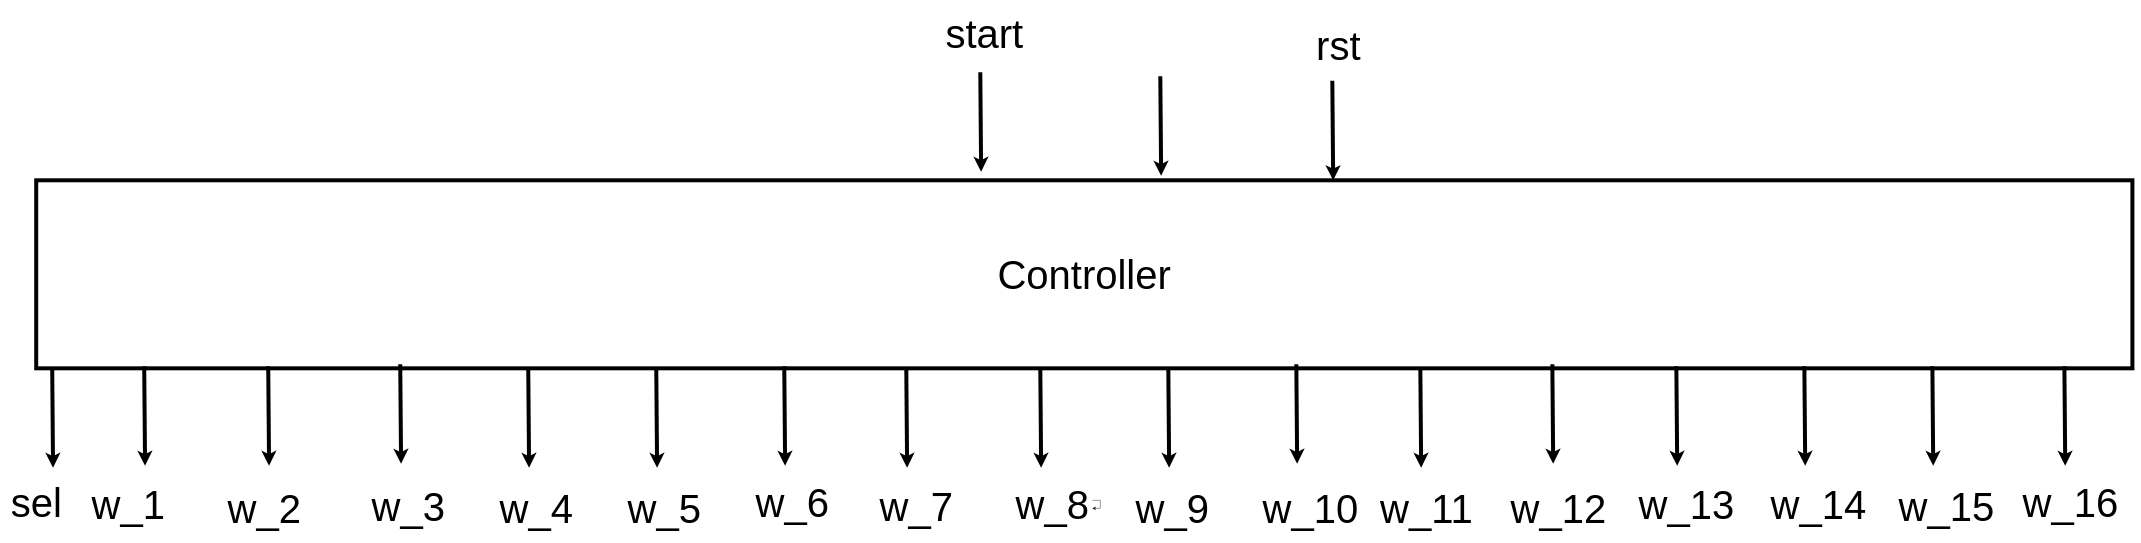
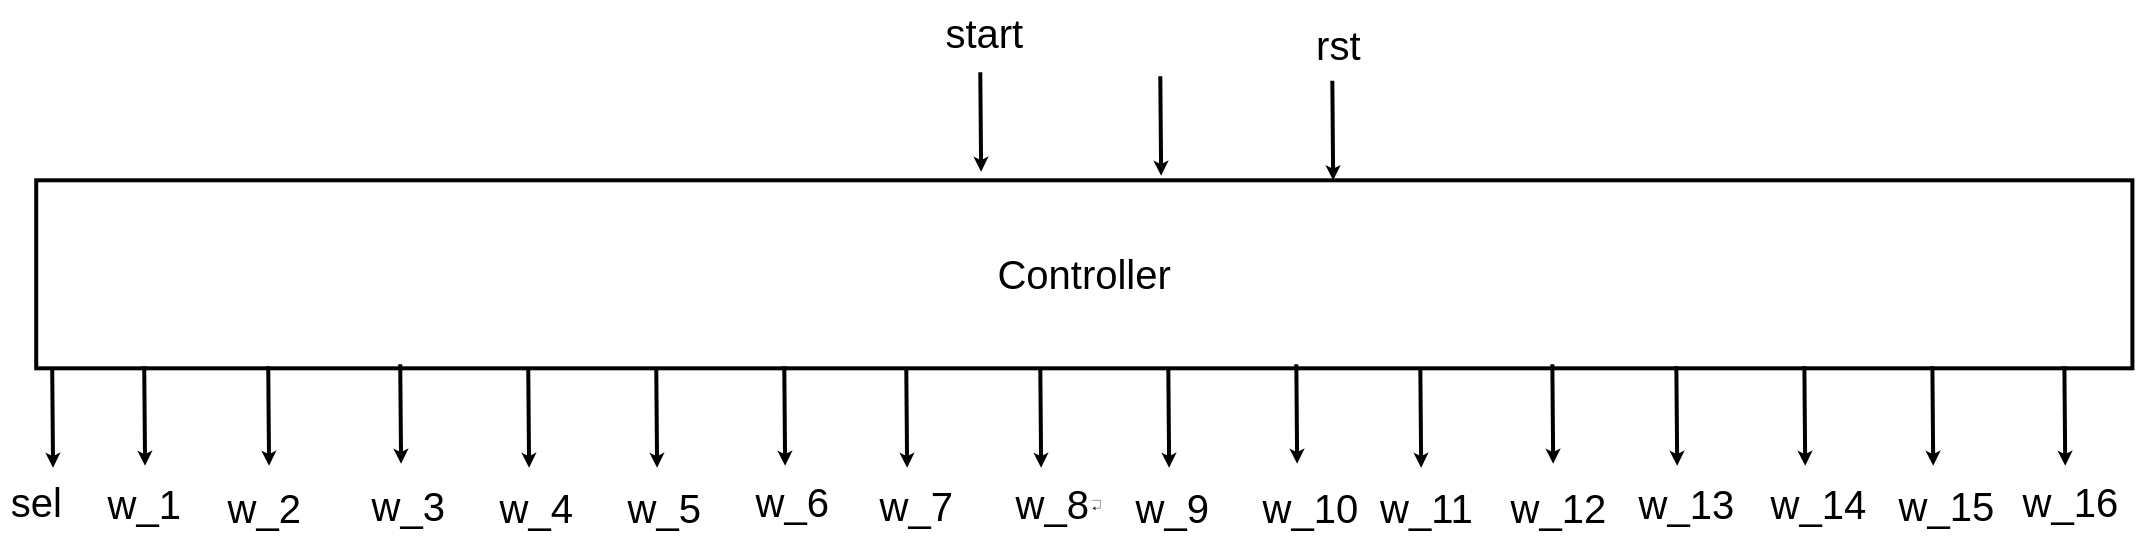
(128, 504) -> (144, 504)
